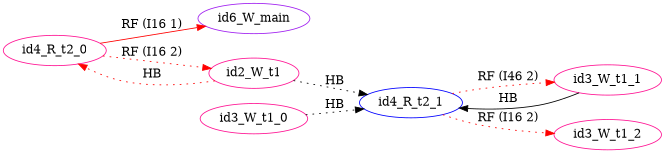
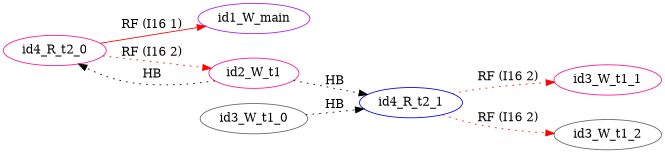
(254, 19) -> (254, 19)
(508, 77) -> (508, 77)
(149, 84) -> (149, 84)
(525, 107) -> none
(254, 119) -> (254, 119)
(608, 135) -> (608, 135)
